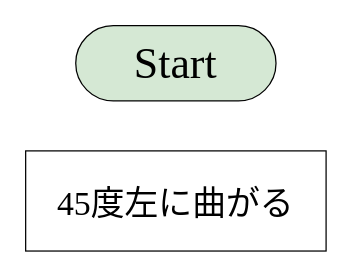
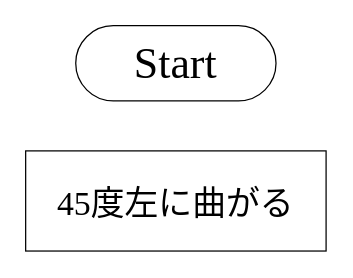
(176, 63) -> (176, 63)
